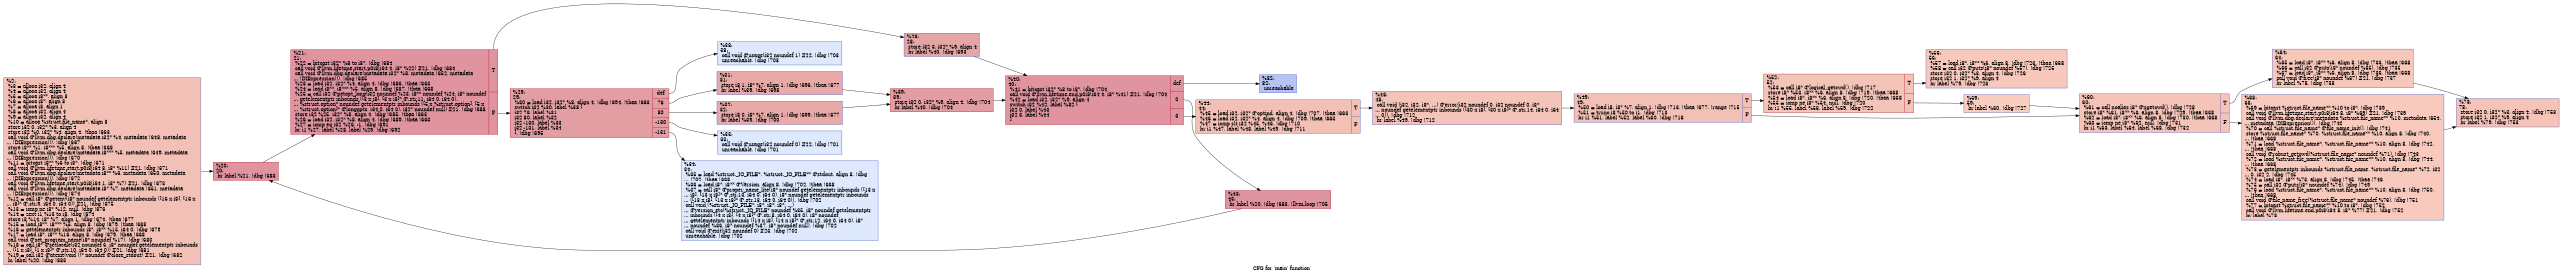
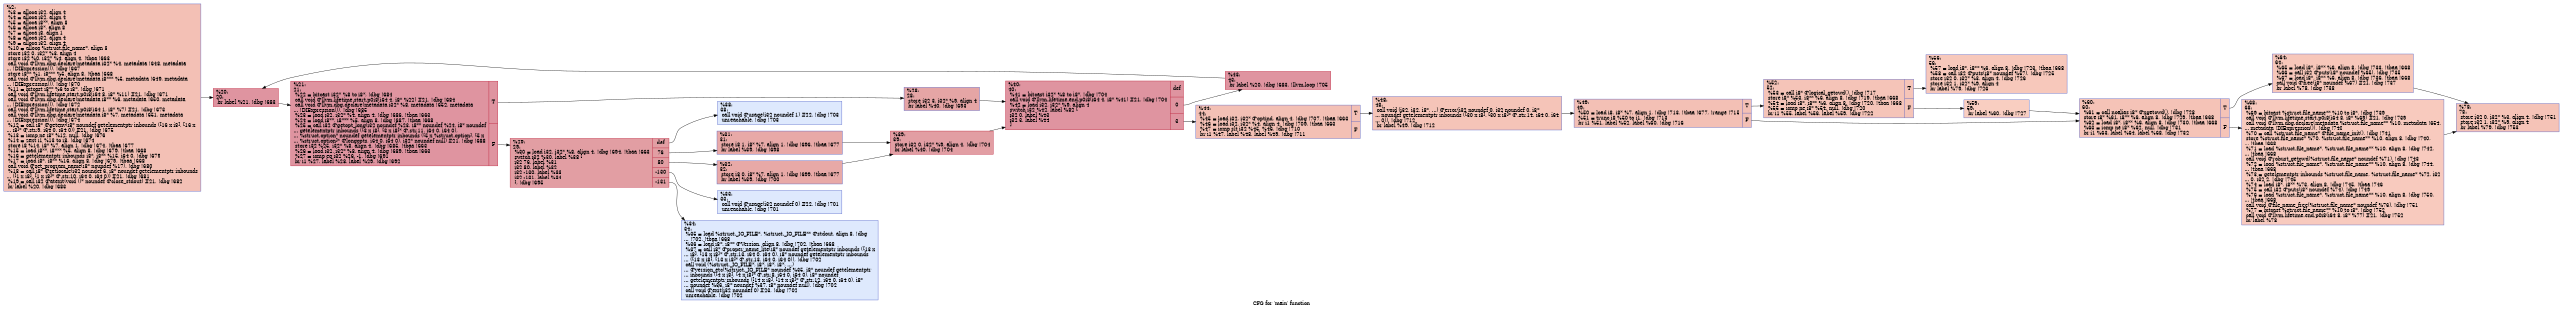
(1278, 84) -> none
(1839, 93) -> (1839, 99)
(2508, 113) -> (2508, 118)
